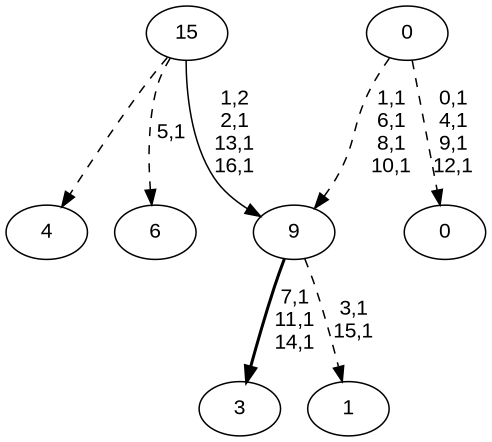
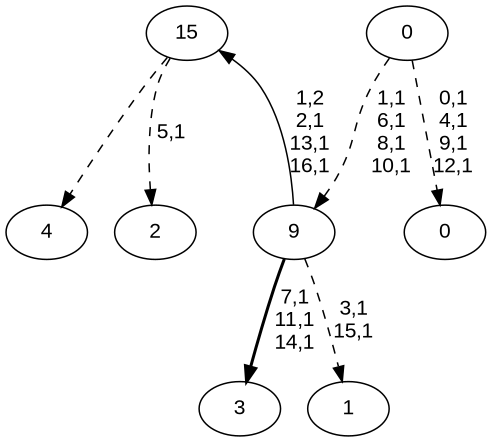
(198, 143) -> (279, 125)
(155, 232) -> (155, 232)
